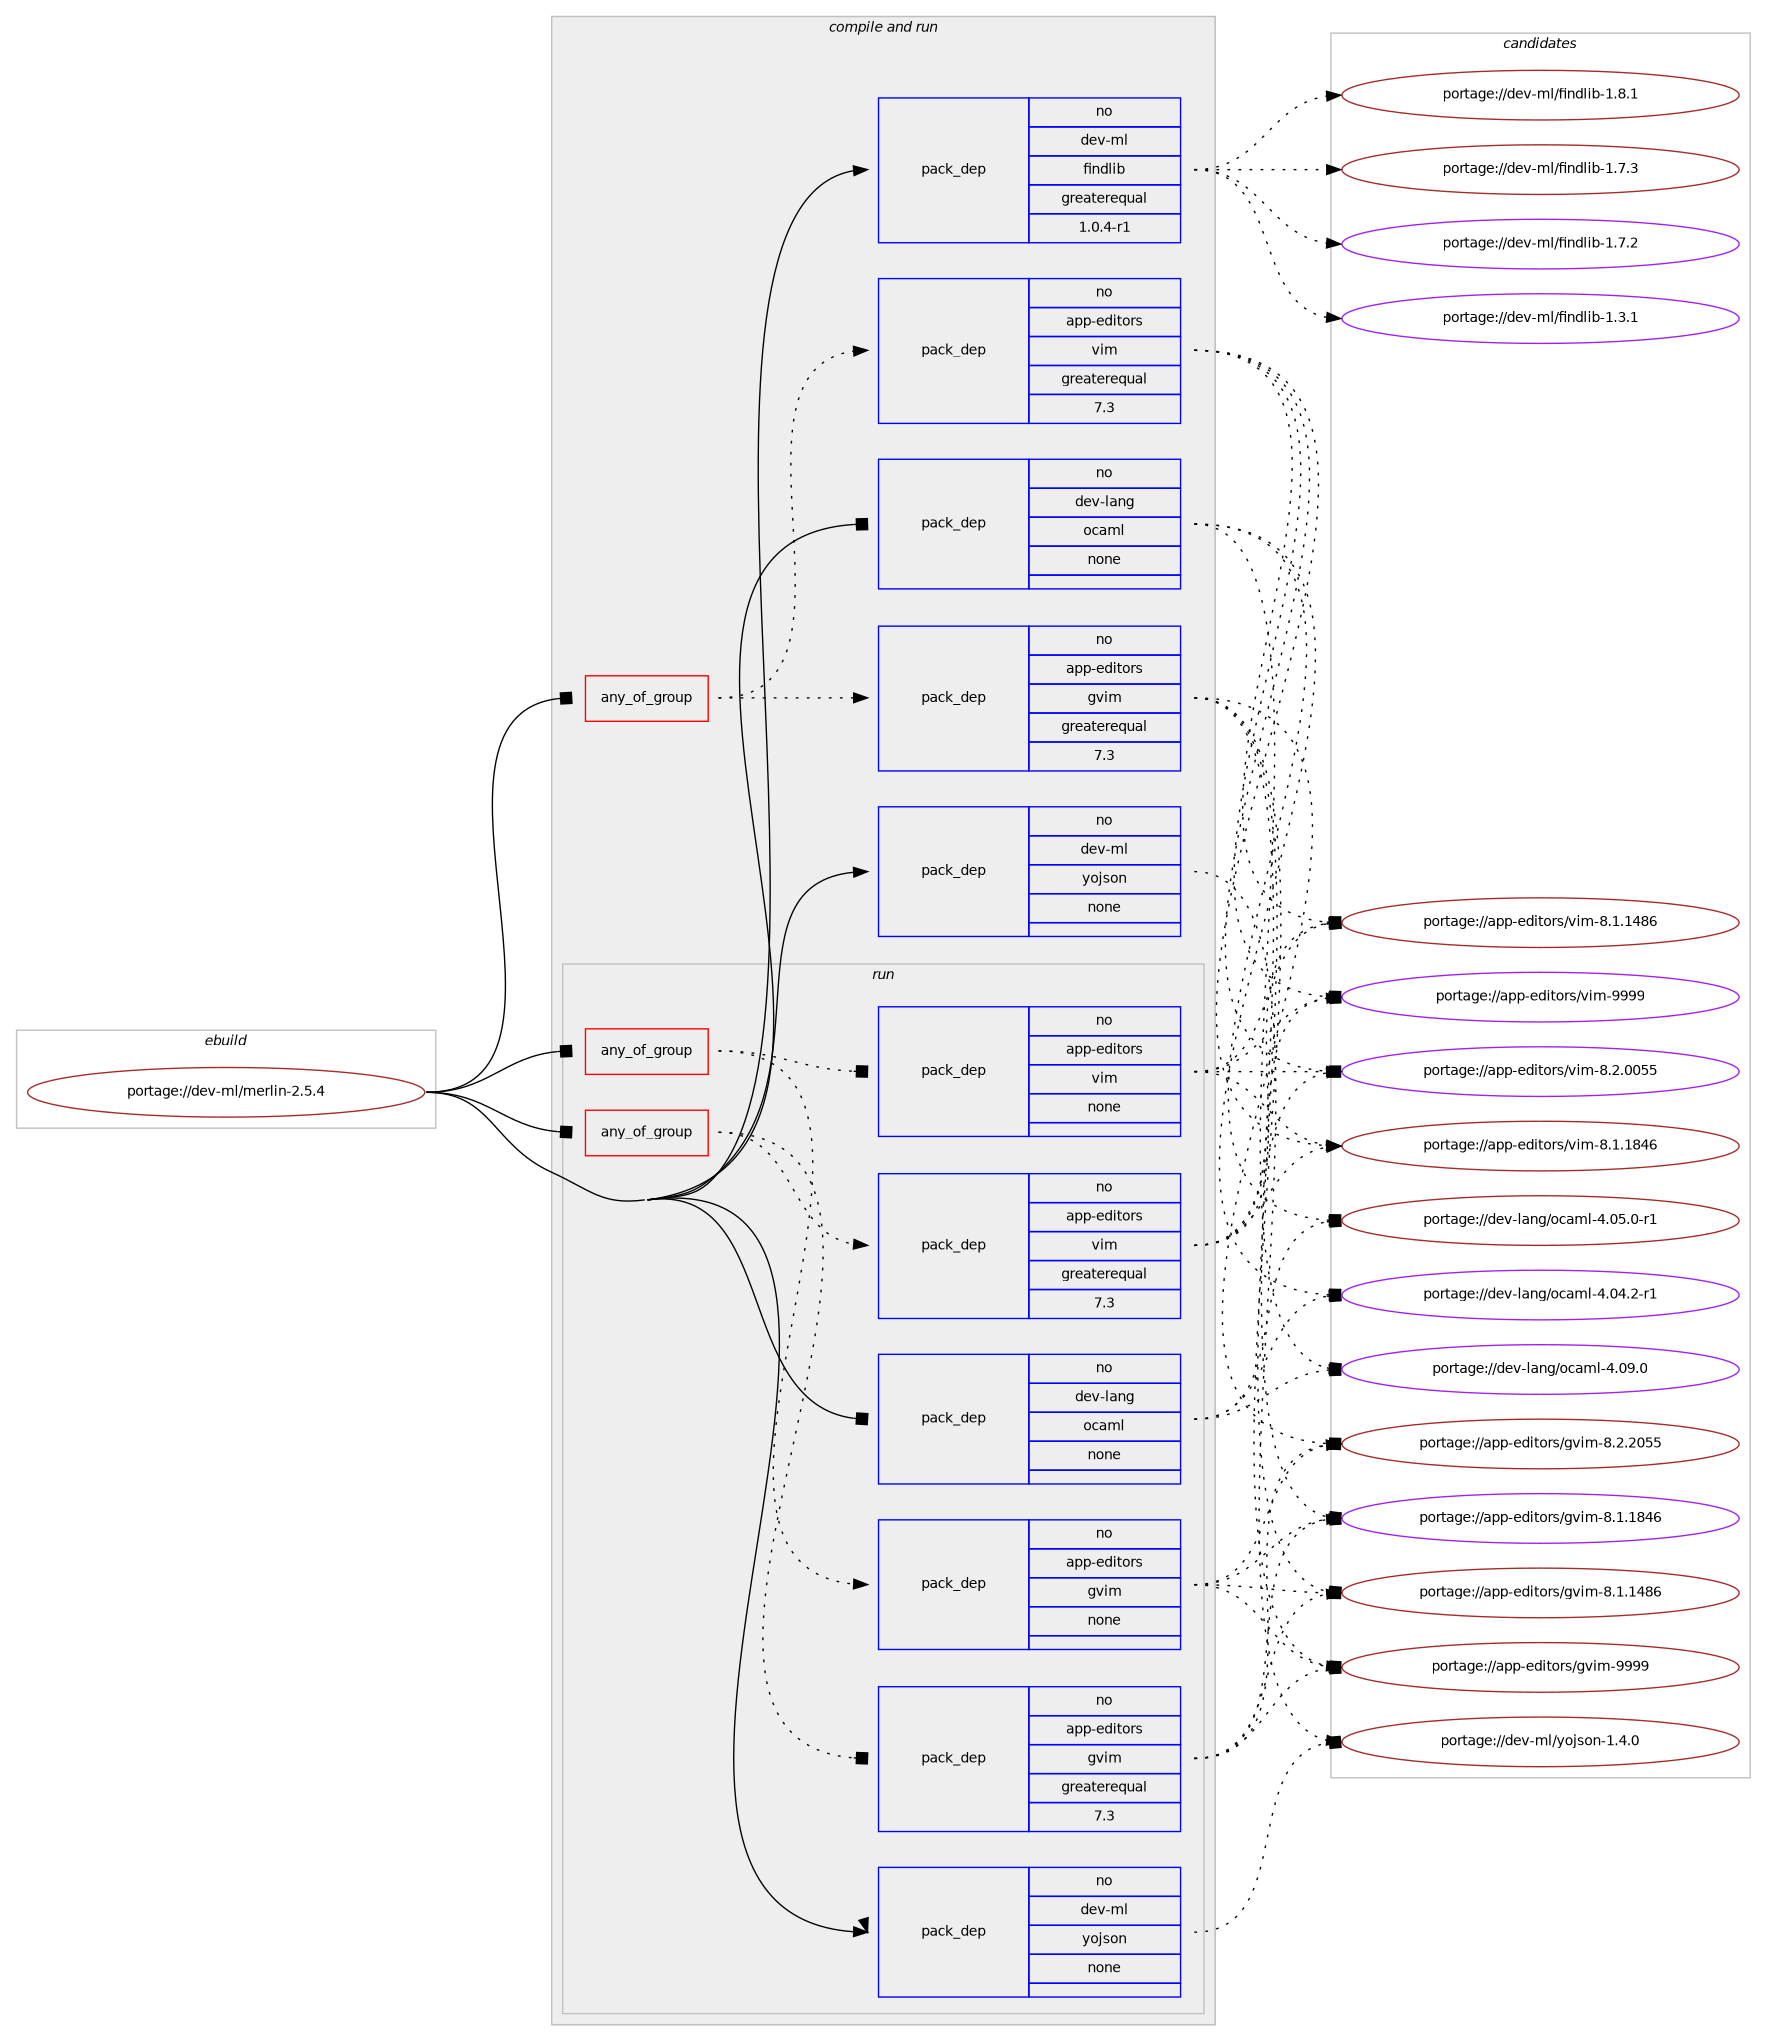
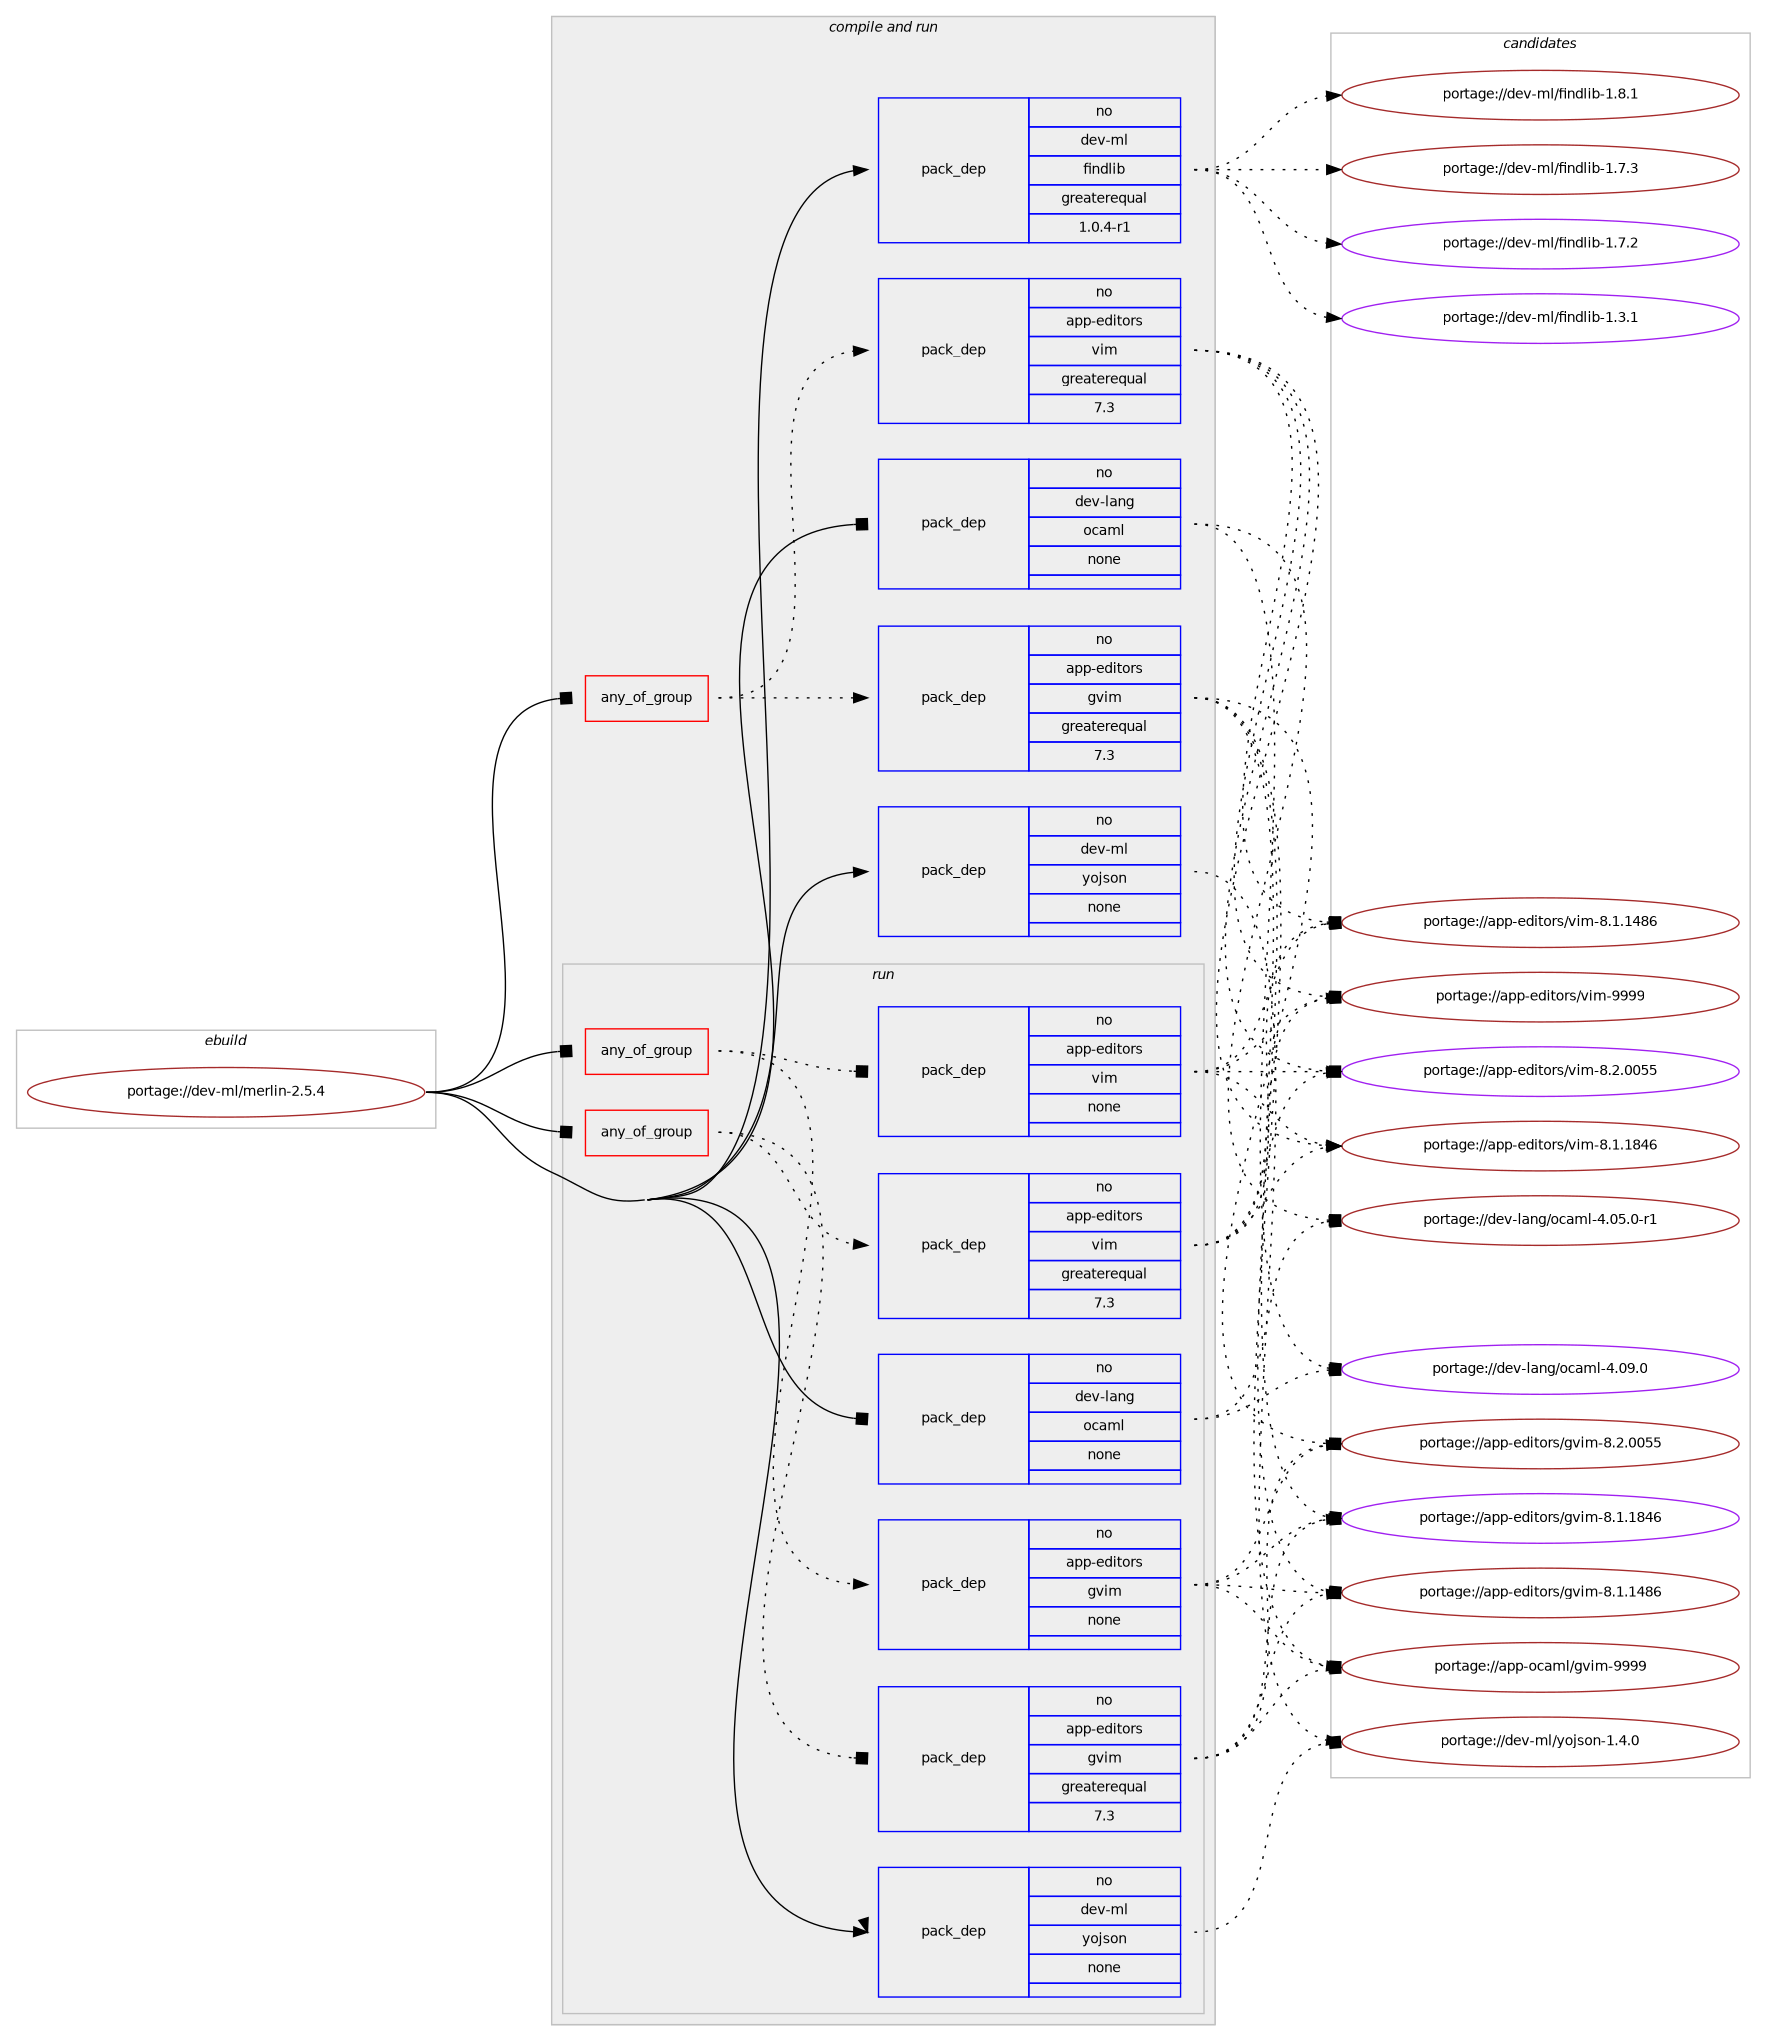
(1541, 997) -> (1541, 997)
(1541, 1295) -> none
(1541, 1444) -> (1541, 1444)
(1541, 1667) -> (1541, 1667)
